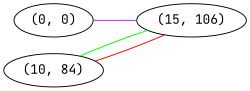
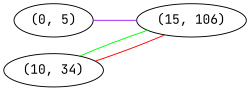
(54, 20) -> (54, 20)
(54, 70) -> (54, 70)
